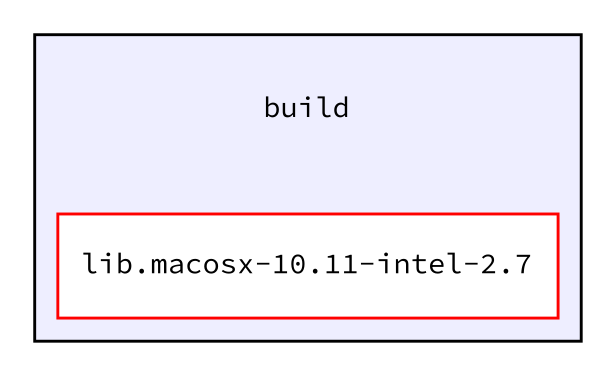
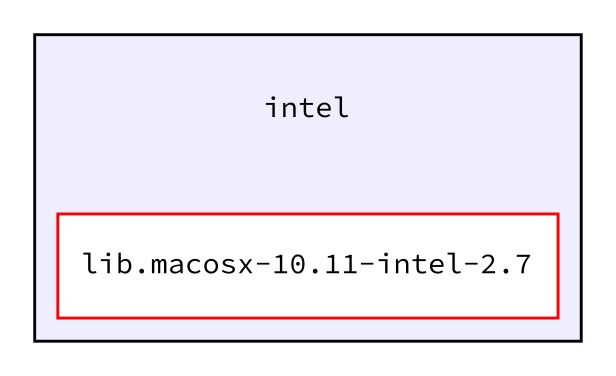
(308, 110) -> (308, 110)
